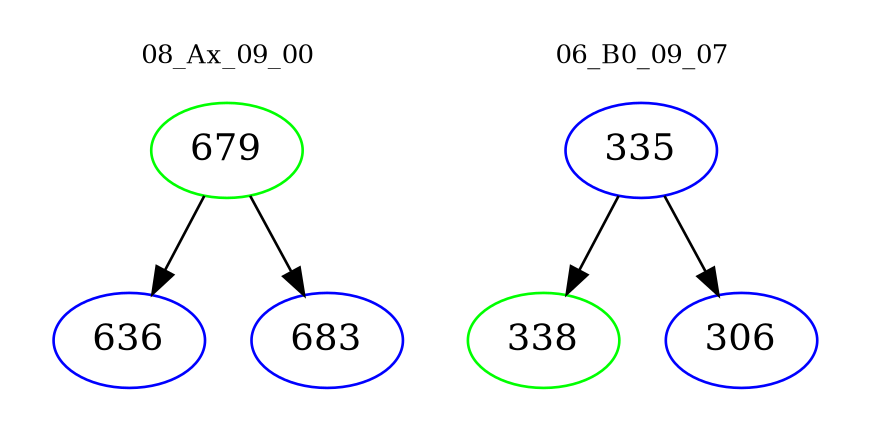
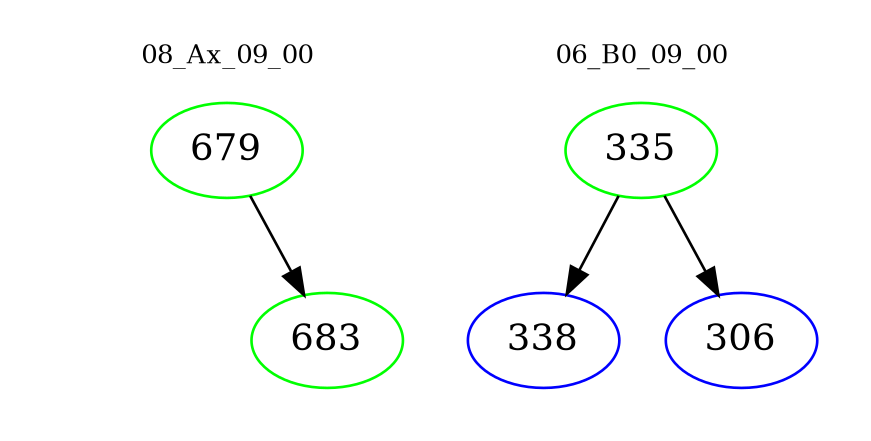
(643, 57) -> (643, 57)
(641, 150) -> (641, 150)
(129, 340) -> none
(327, 340) -> (327, 340)
(544, 340) -> (544, 340)
